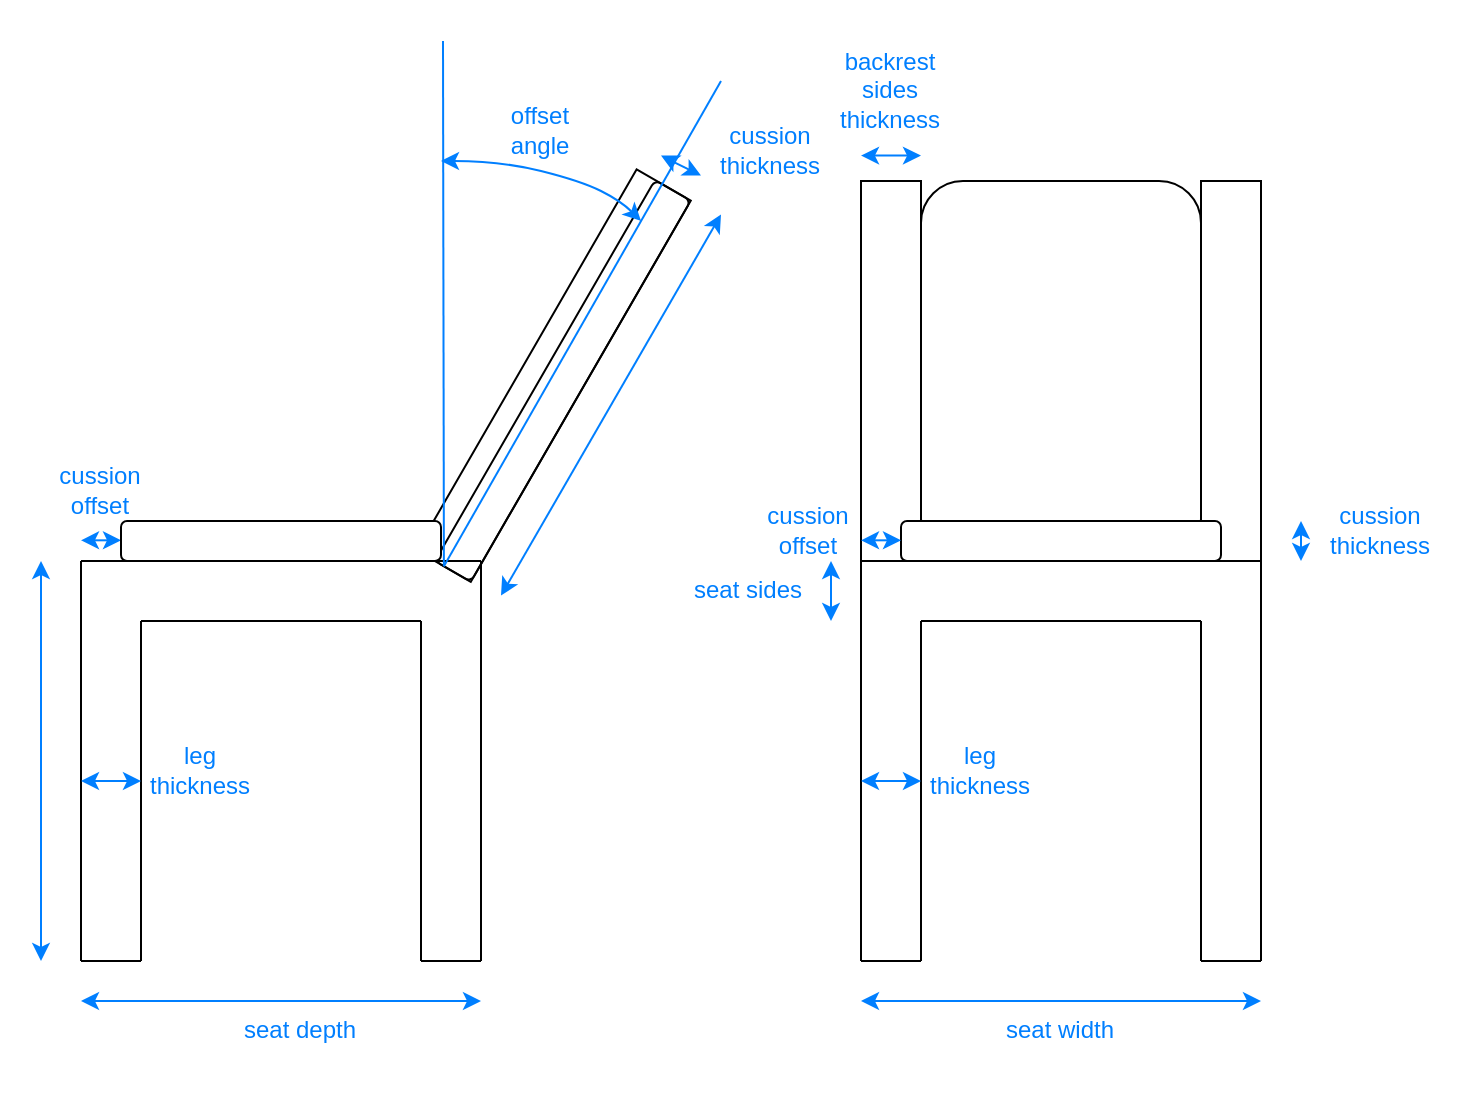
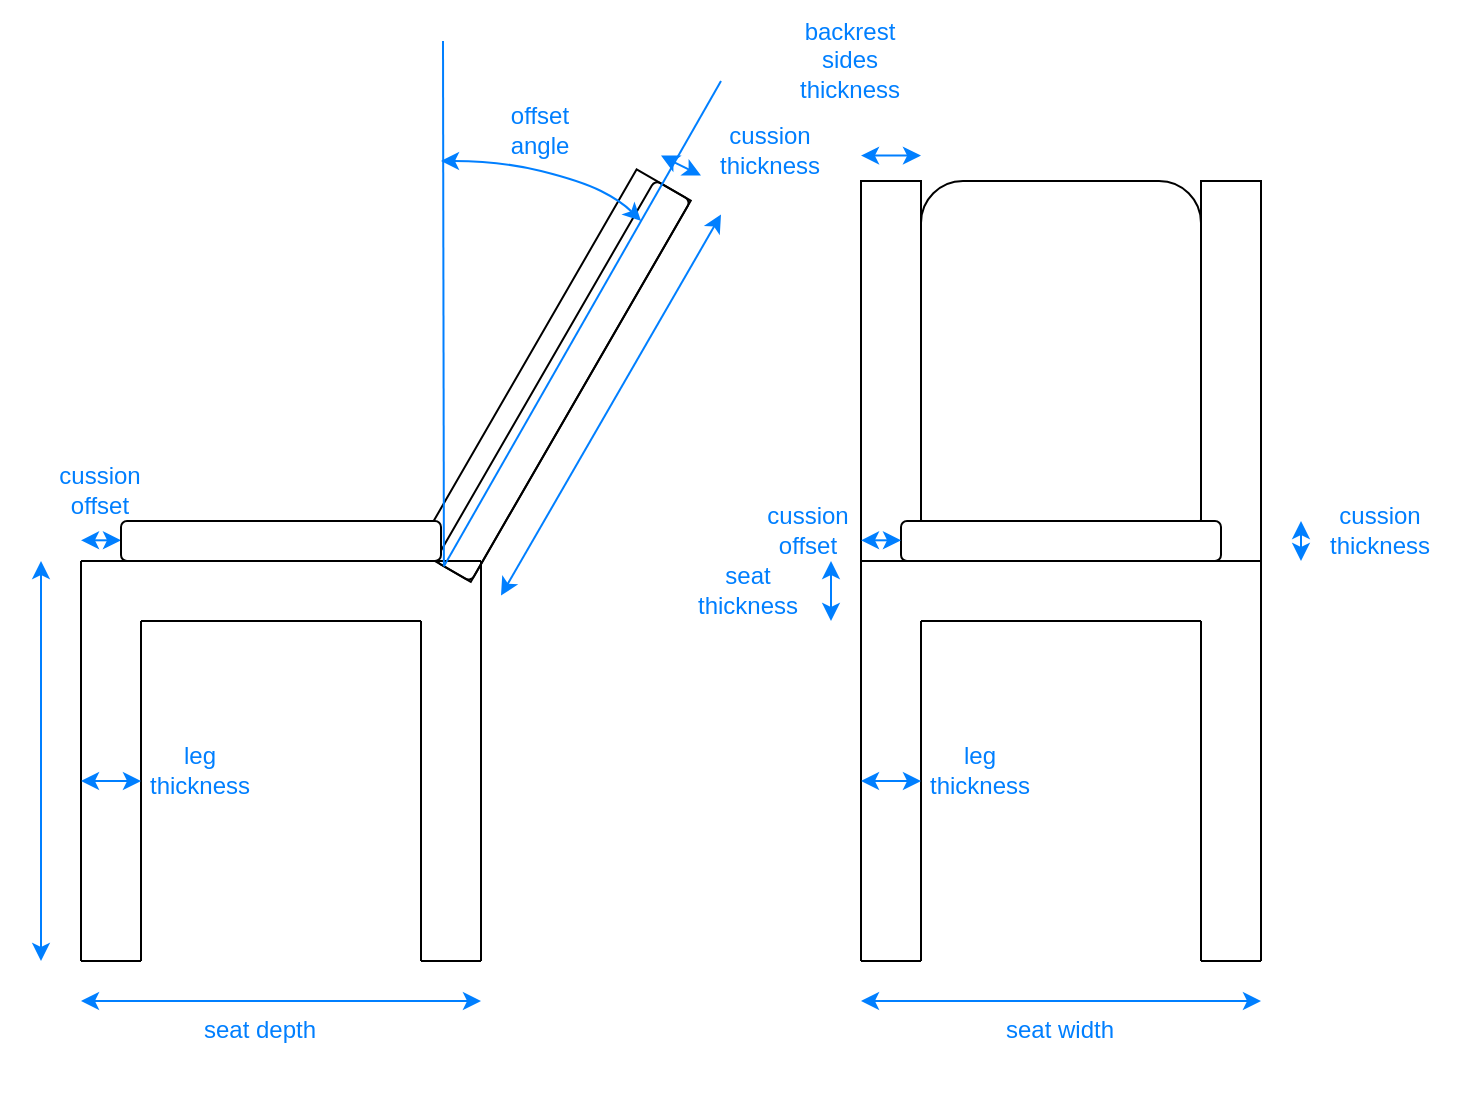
(891, 91) -> (851, 61)
(749, 591) -> (749, 591)
(301, 1031) -> (261, 1031)
